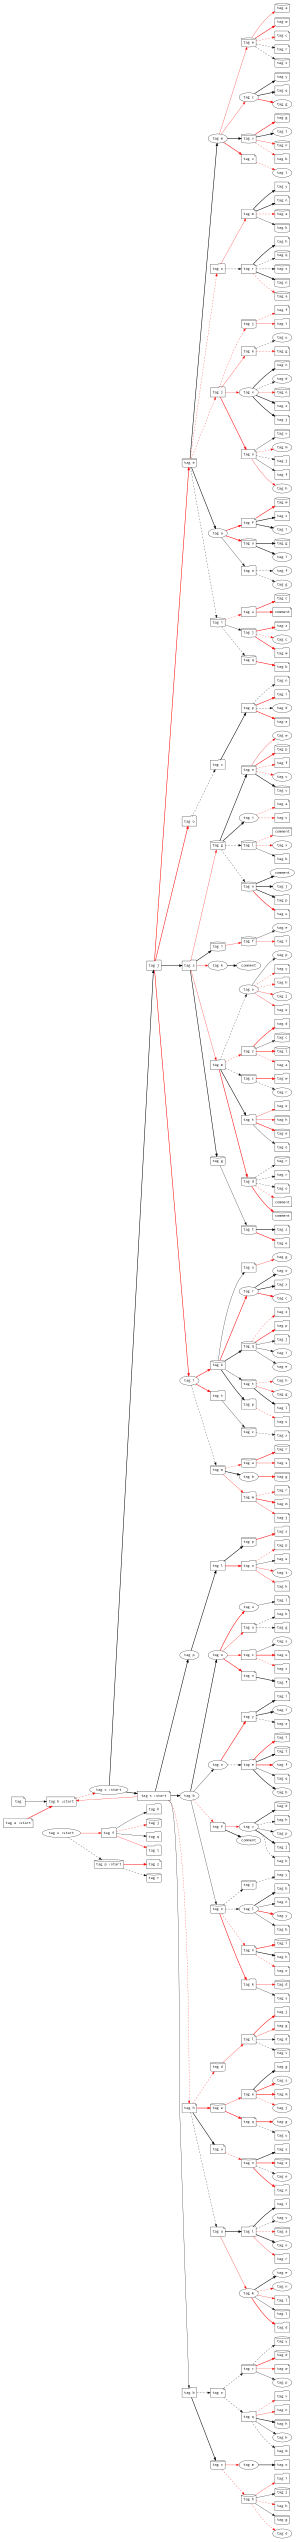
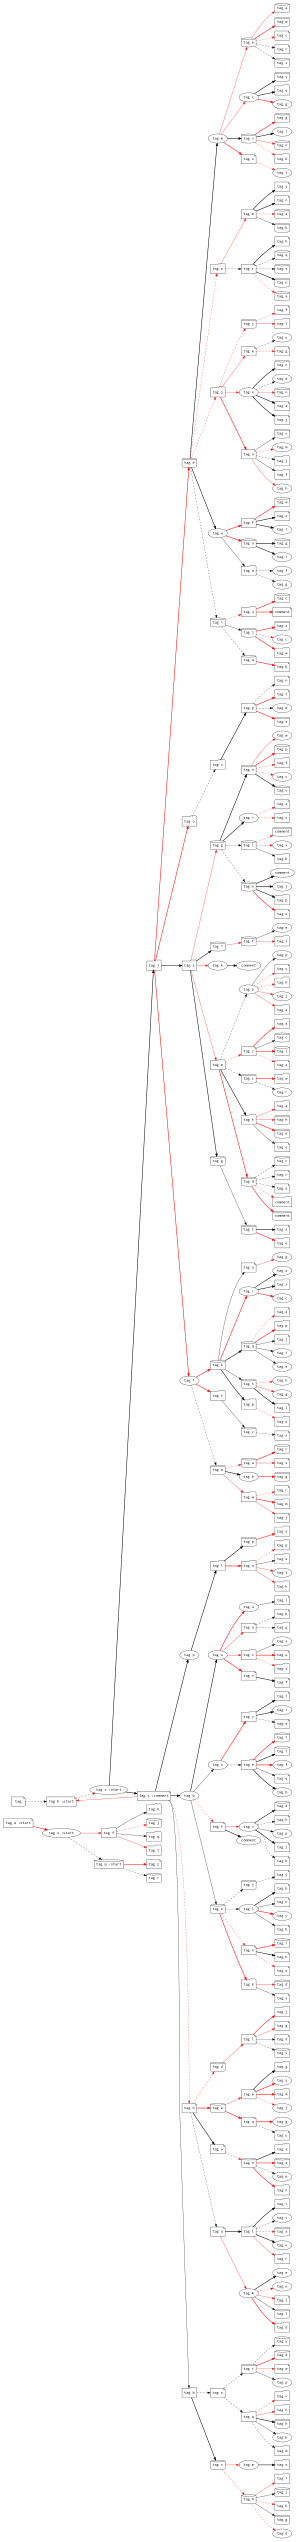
(154, 1796) -> (154, 1796)
(35, 1802) -> (35, 1802)
(39, 1813) -> (39, 1828)
